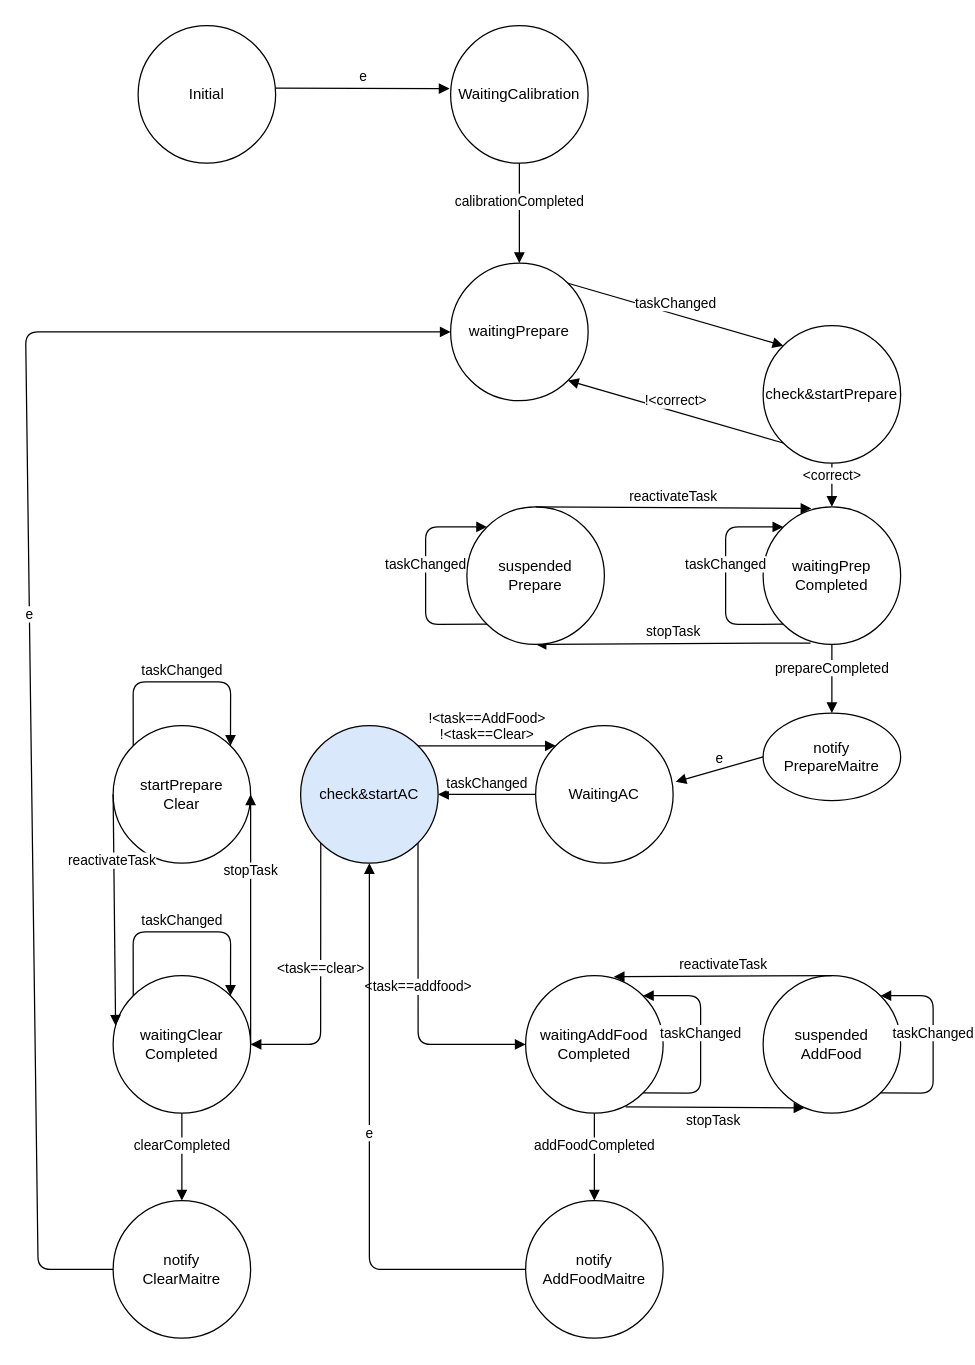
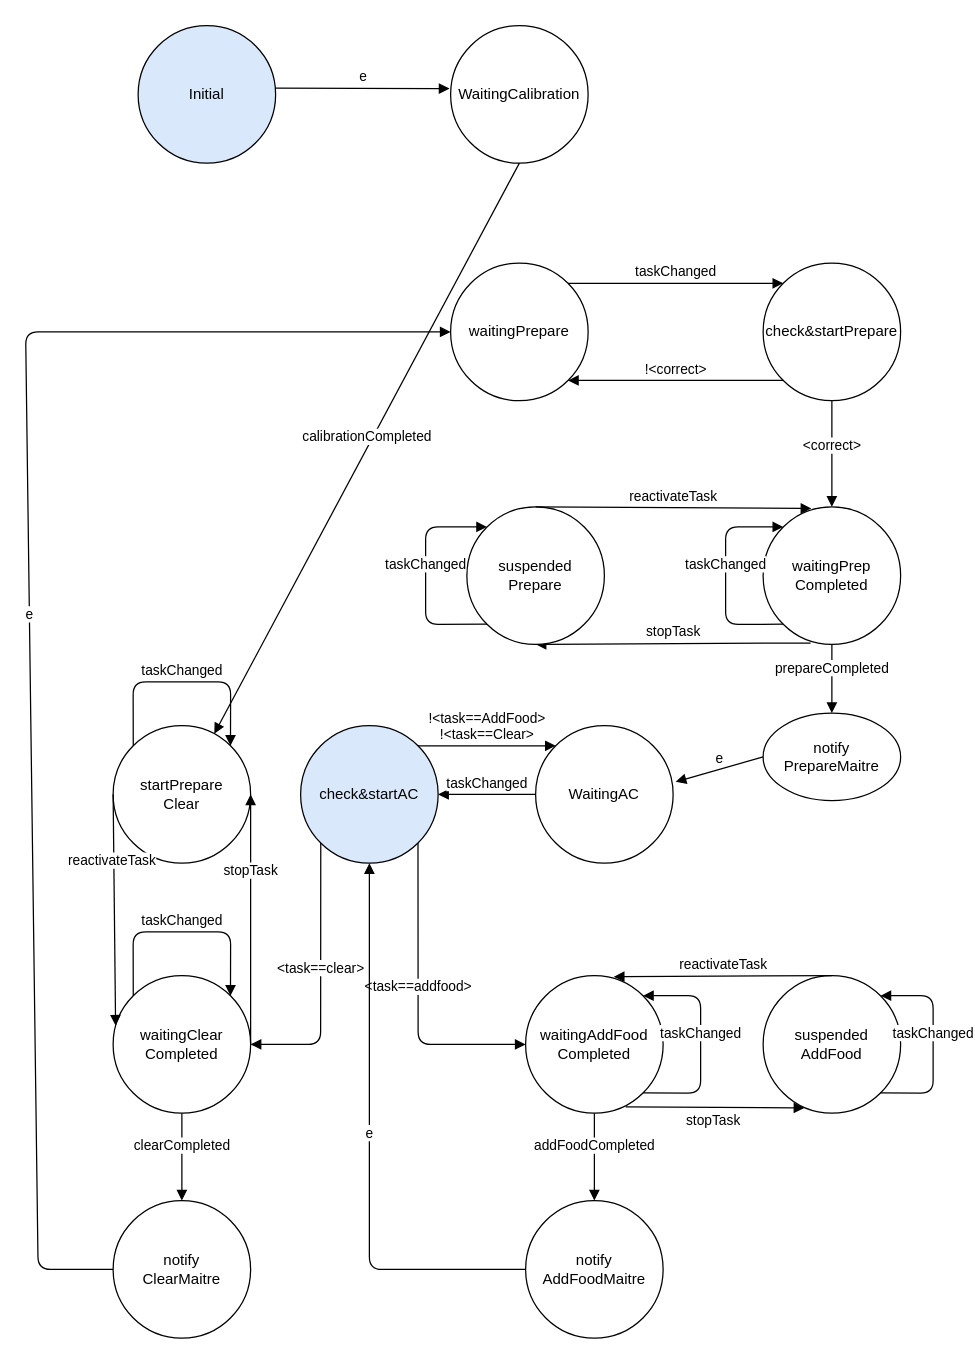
(207, 94) -> (207, 94)
(519, 208) -> (376, 431)
(832, 394) -> (832, 332)
